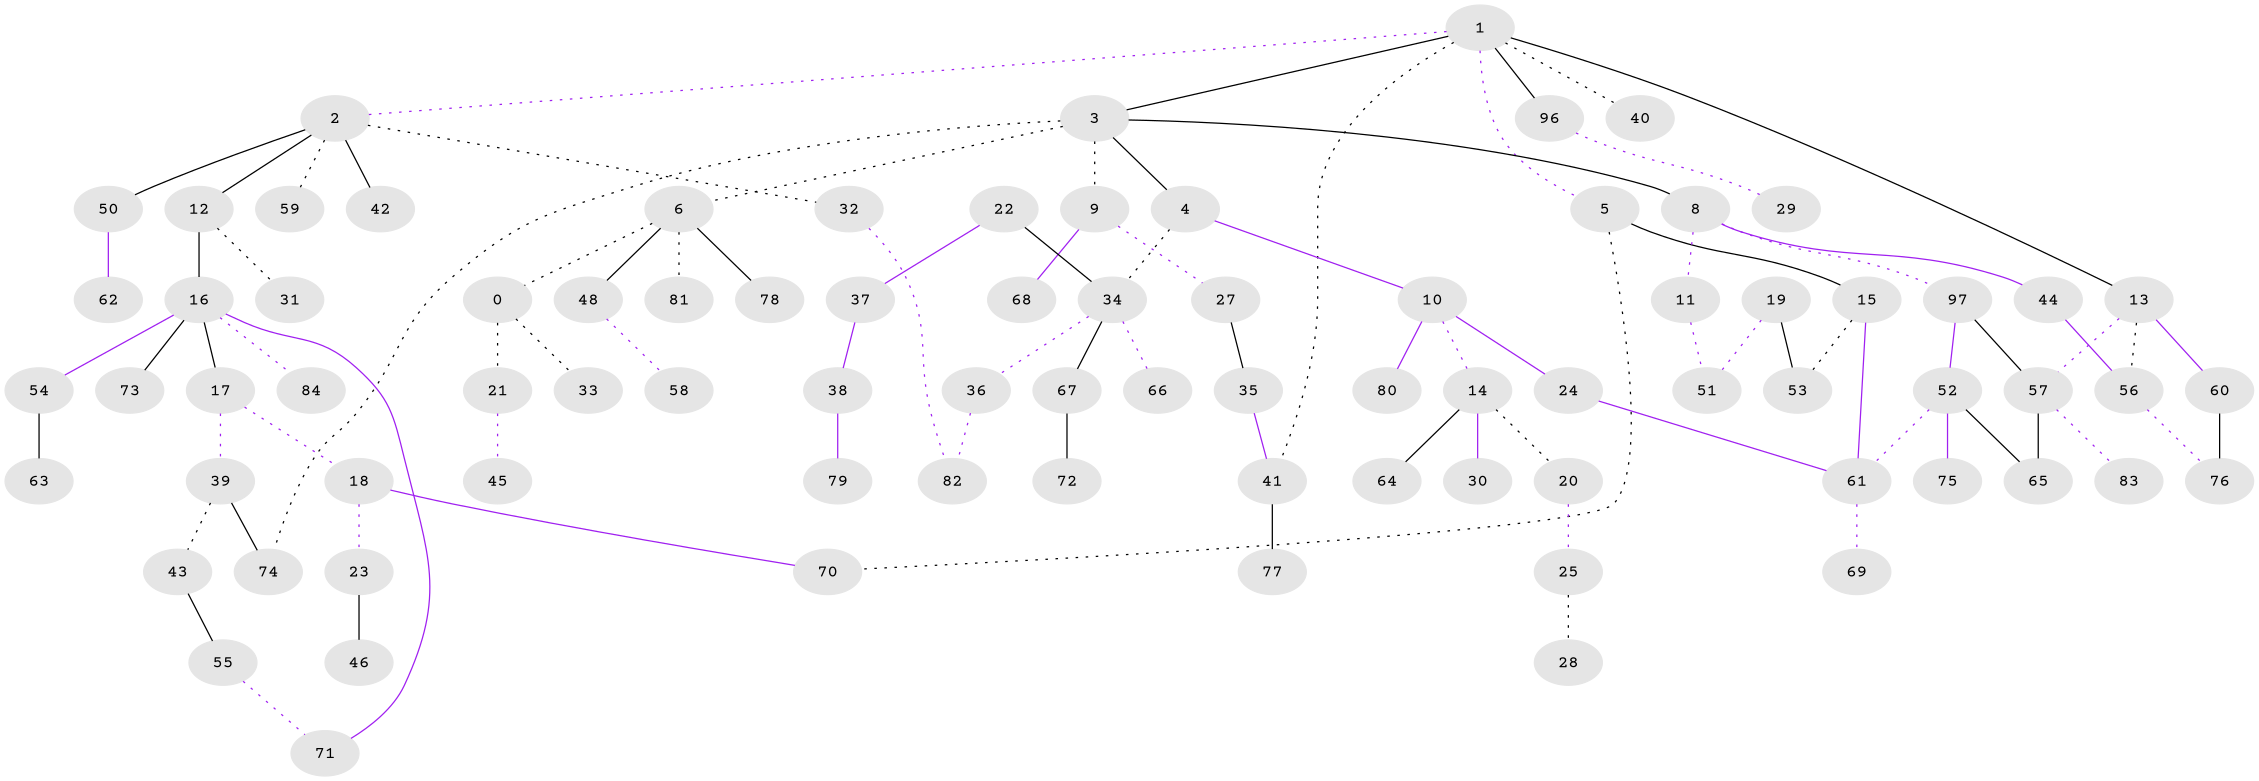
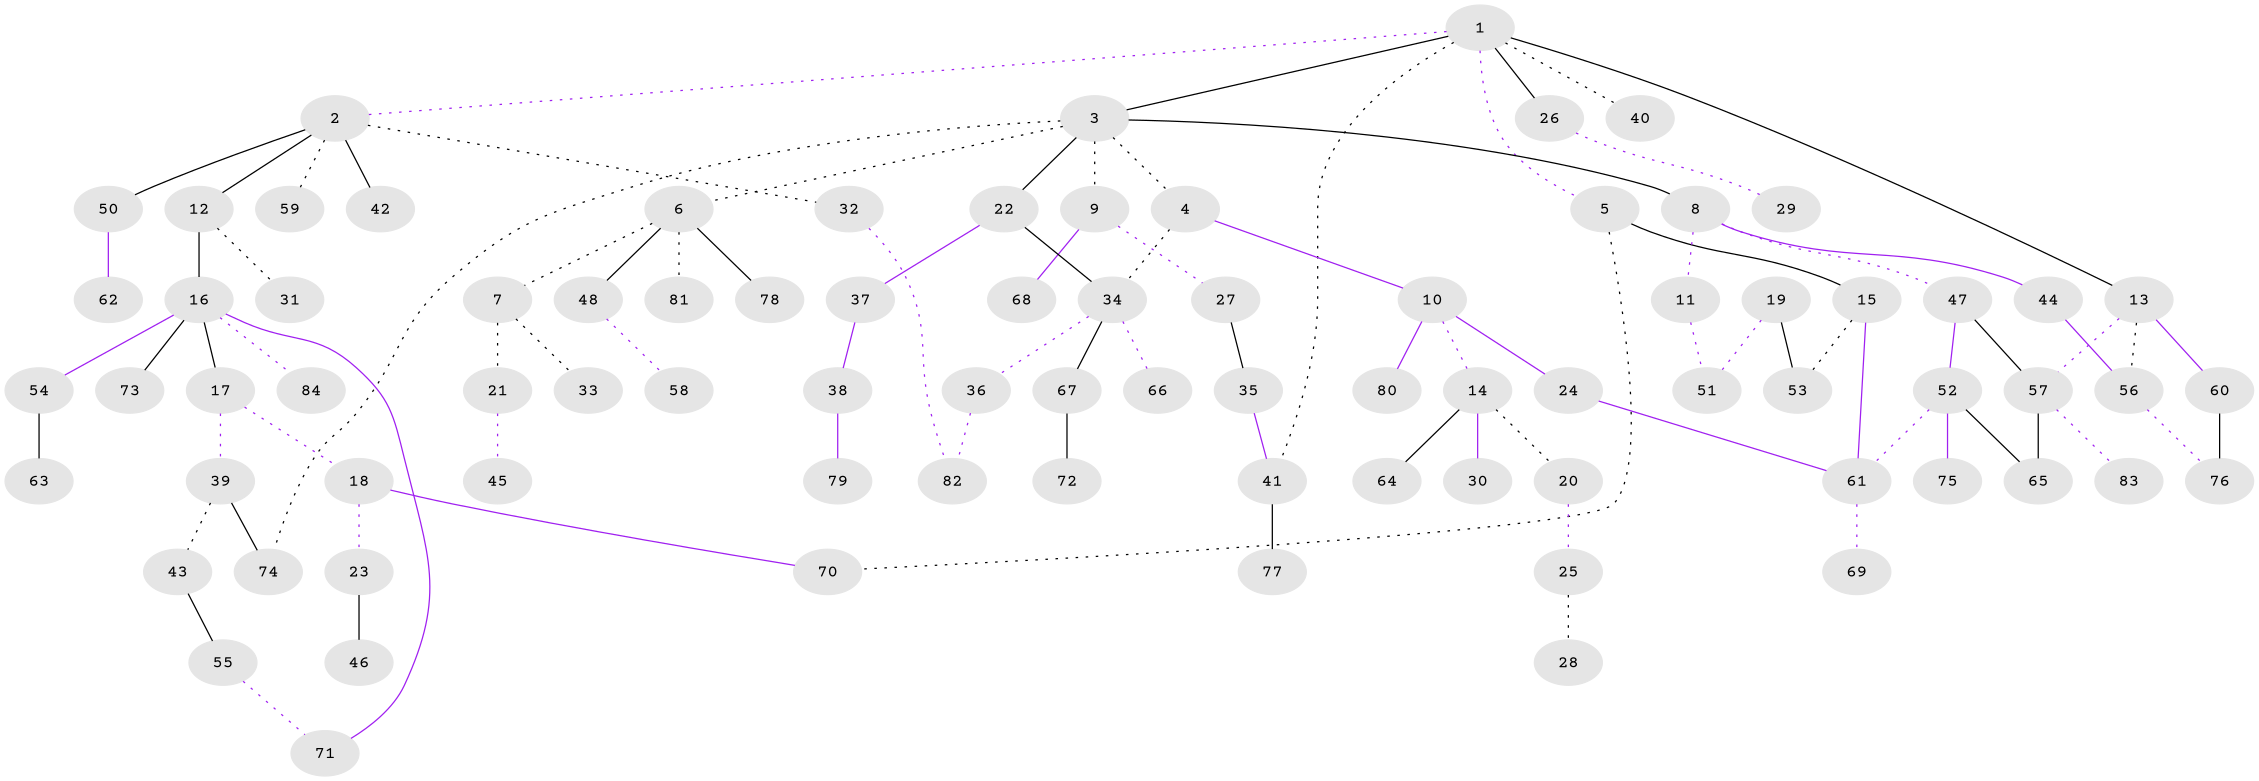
(1549, 118) -> (1549, 118)
none -> (1049, 164)
(1140, 164) -> (1140, 164)
(498, 300) -> (498, 300)
(1958, 300) -> (1958, 300)
